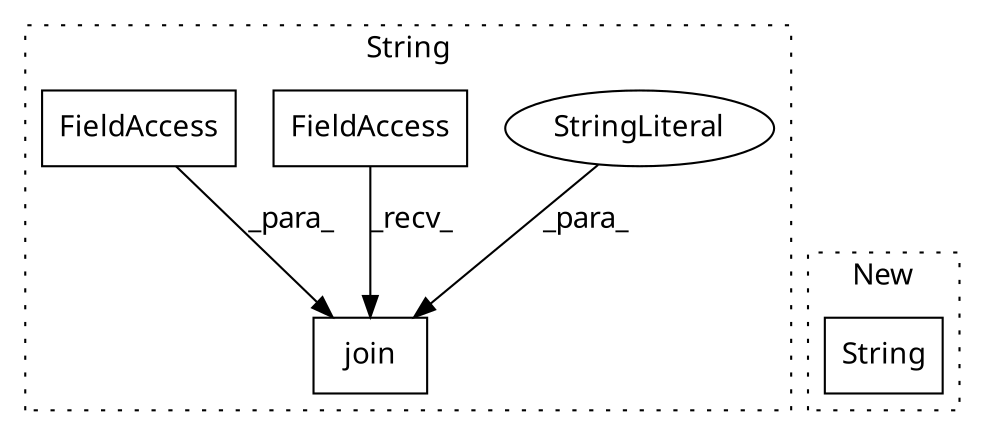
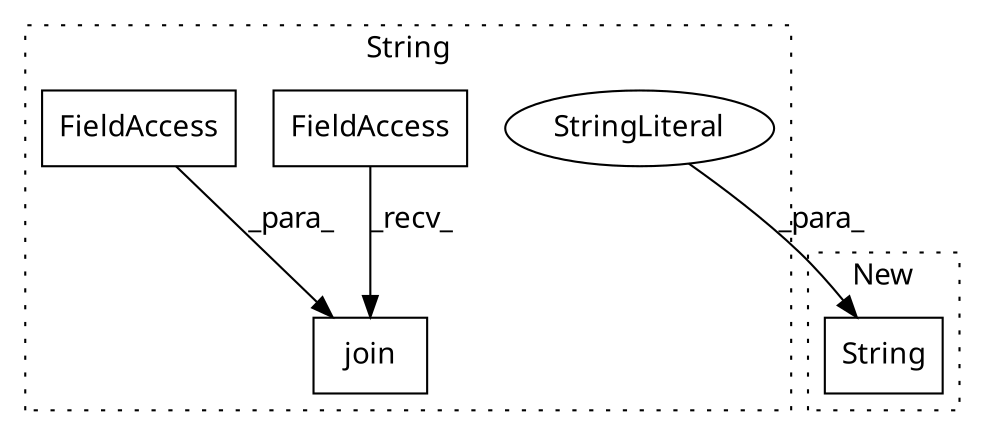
(514, 234) -> (771, 227)
